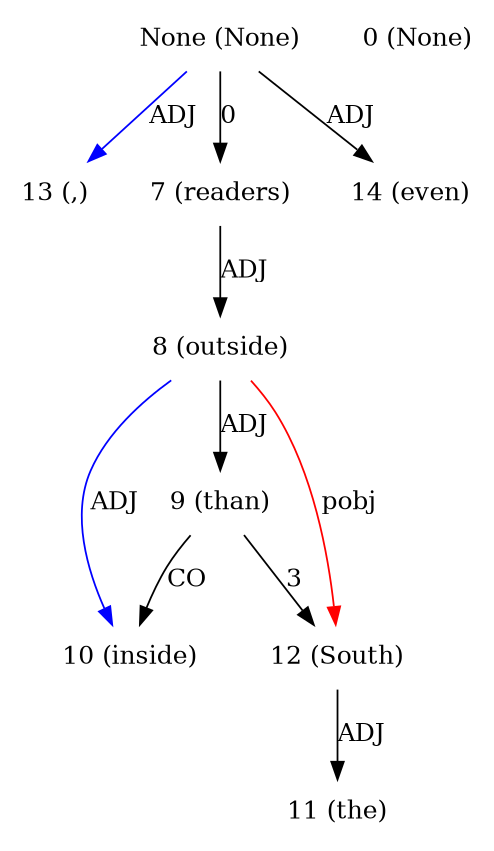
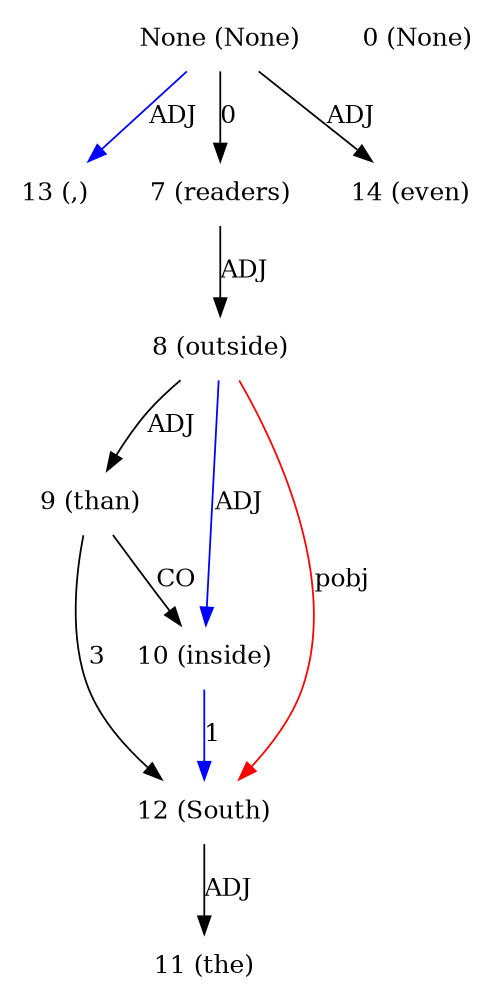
none -> (204, 726)
